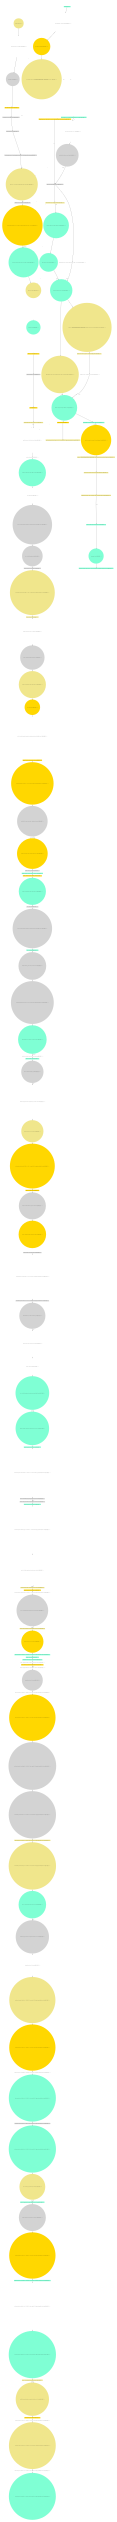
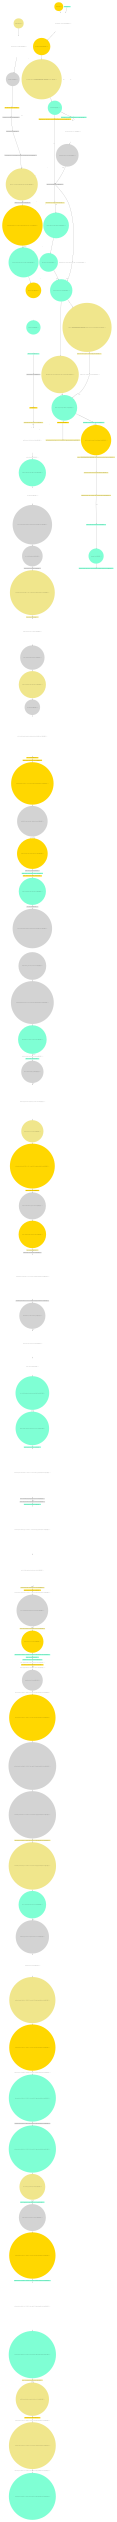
none -> (59, 7)
none -> (55, 108)
(33, 290) -> (33, 290)
(33, 354) -> (33, 354)
(32, 707) -> (32, 707)
none -> (32, 758)
(32, 950) -> none
none -> (32, 1250)
